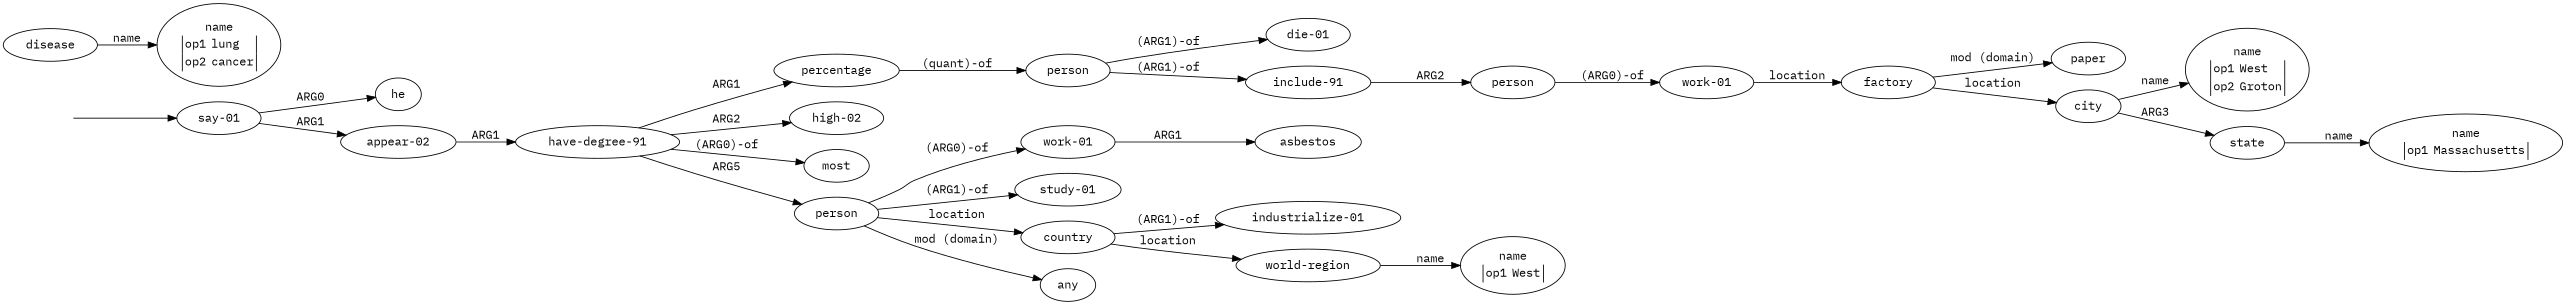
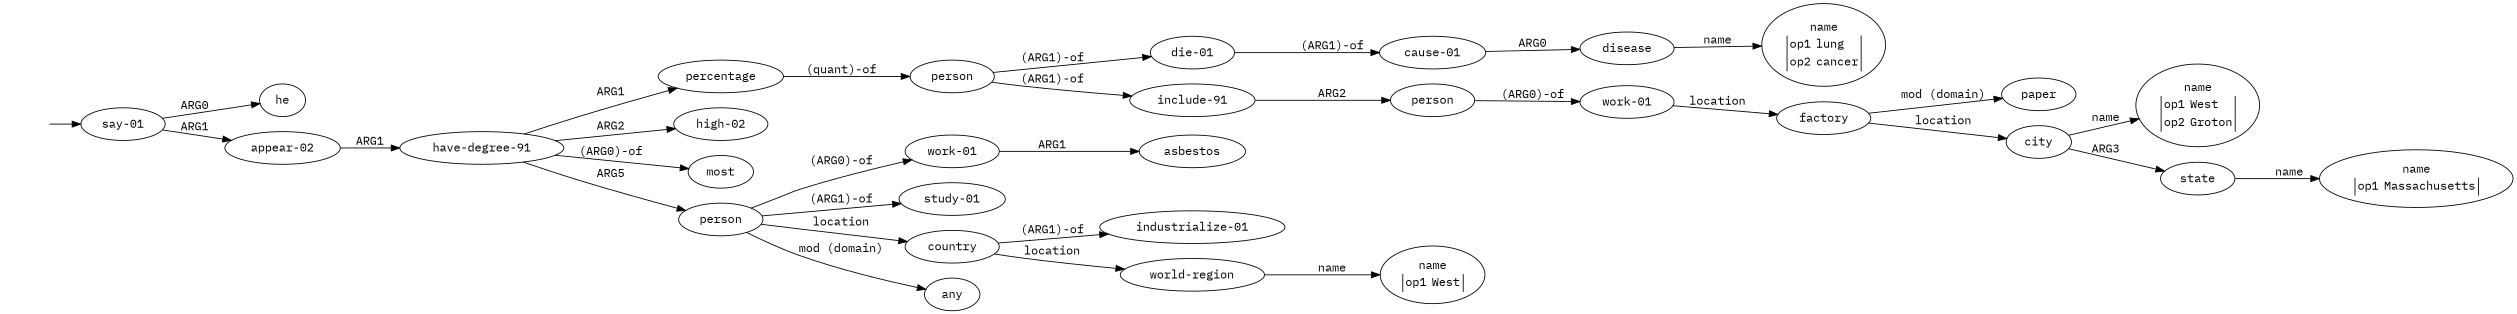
none -> (1433, 53)
